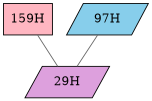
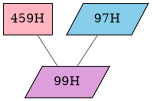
(28, 19) -> (28, 19)
(67, 82) -> (67, 82)
